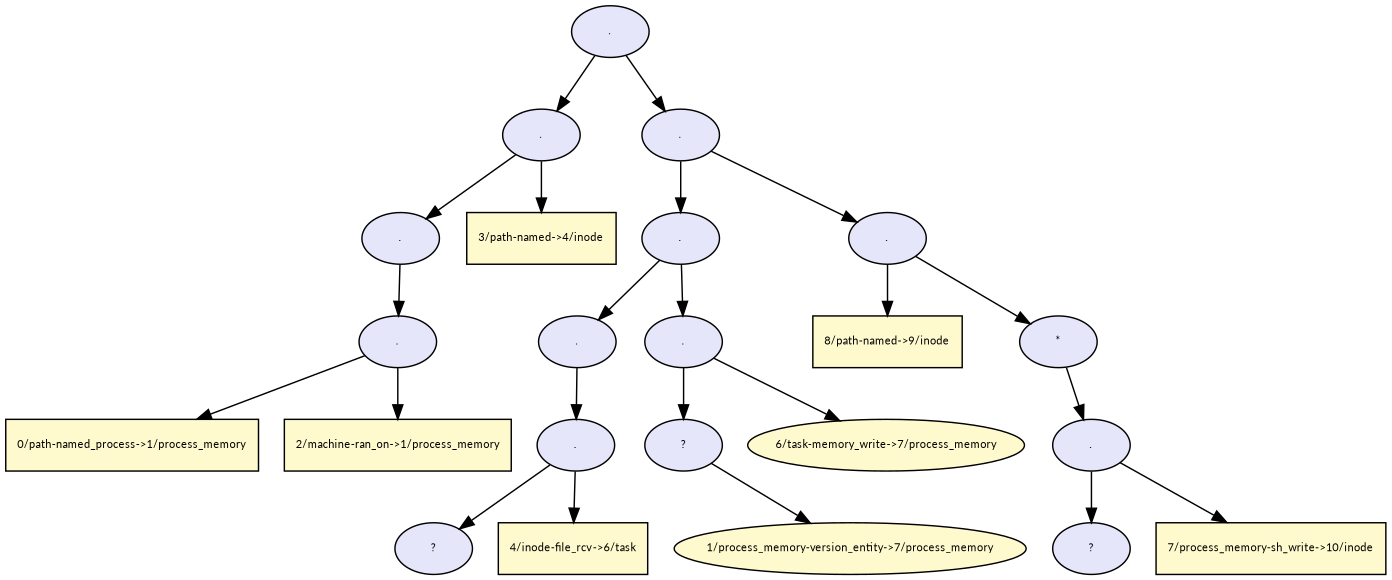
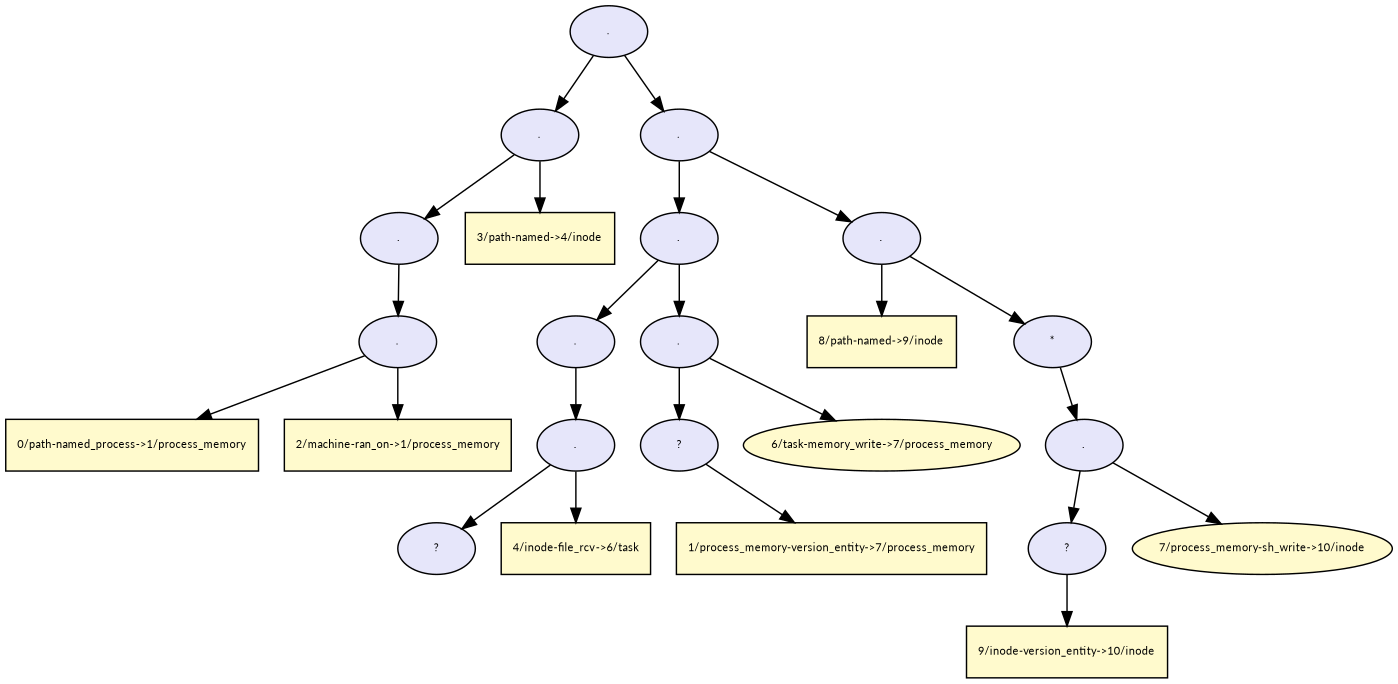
(850, 549) -> (832, 549)
(1271, 549) -> (1262, 549)
none -> (1067, 652)
